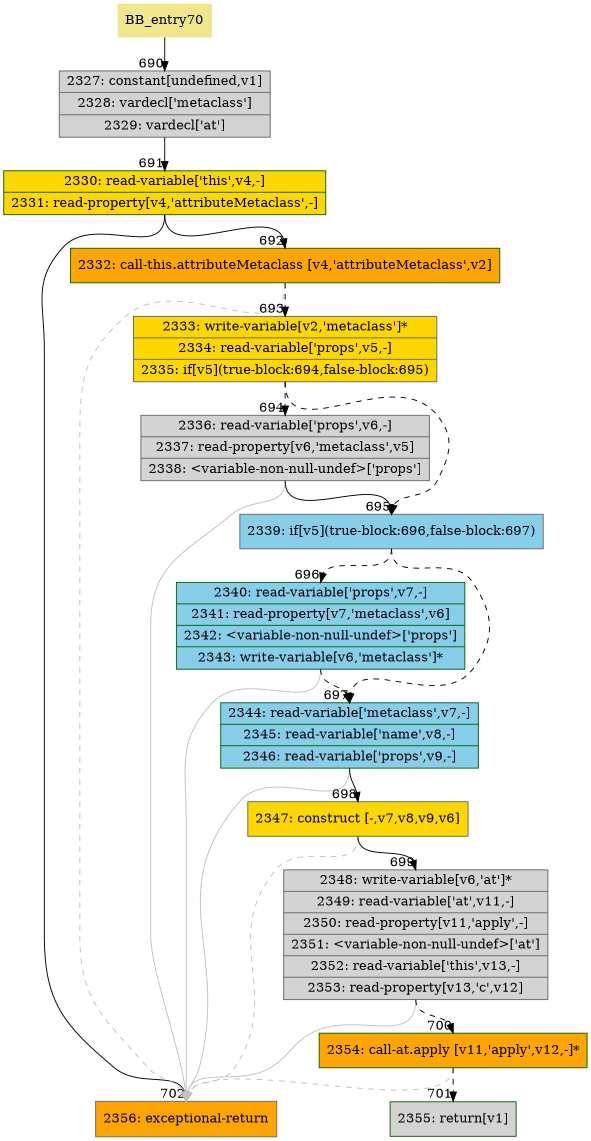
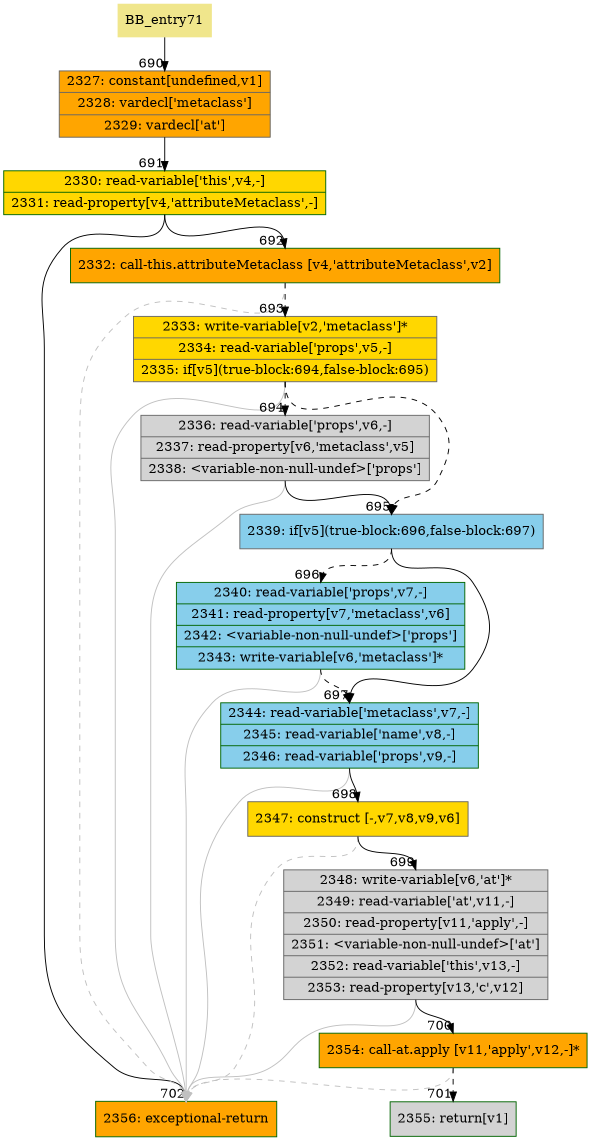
(165, 21) -> (165, 21)
(165, 104) -> (165, 104)
(487, 644) -> (487, 644)
none -> (115, 672)
(430, 1015) -> (430, 1015)
(186, 1119) -> (186, 1119)
